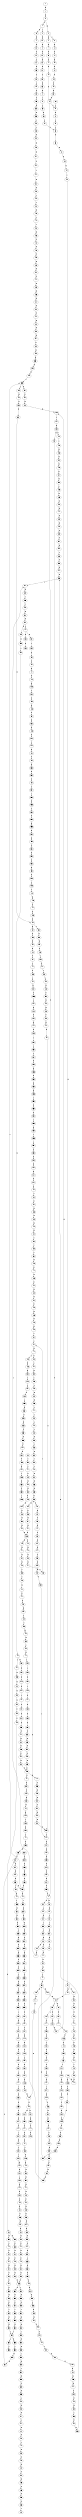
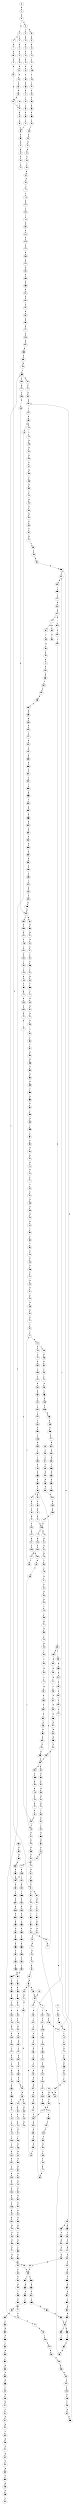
(43, 1945) -> (32, 1943)
(68, 1986) -> none
